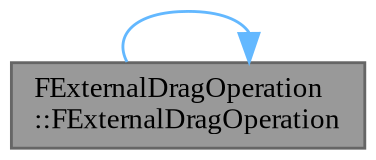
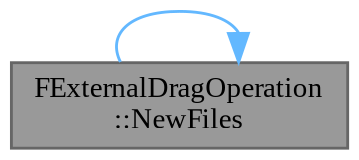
(188, 105) -> (180, 105)
